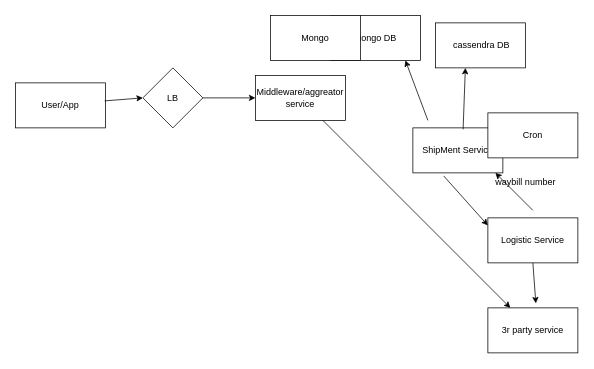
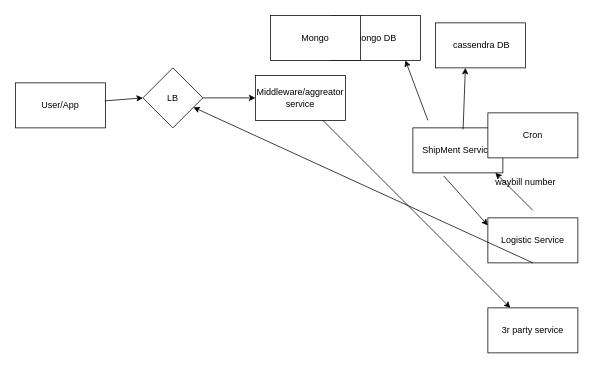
(534, 281) -> (300, 156)
